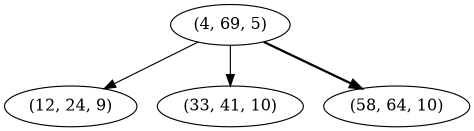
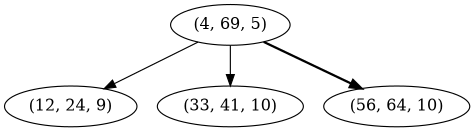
(397, 106) -> (397, 106)
